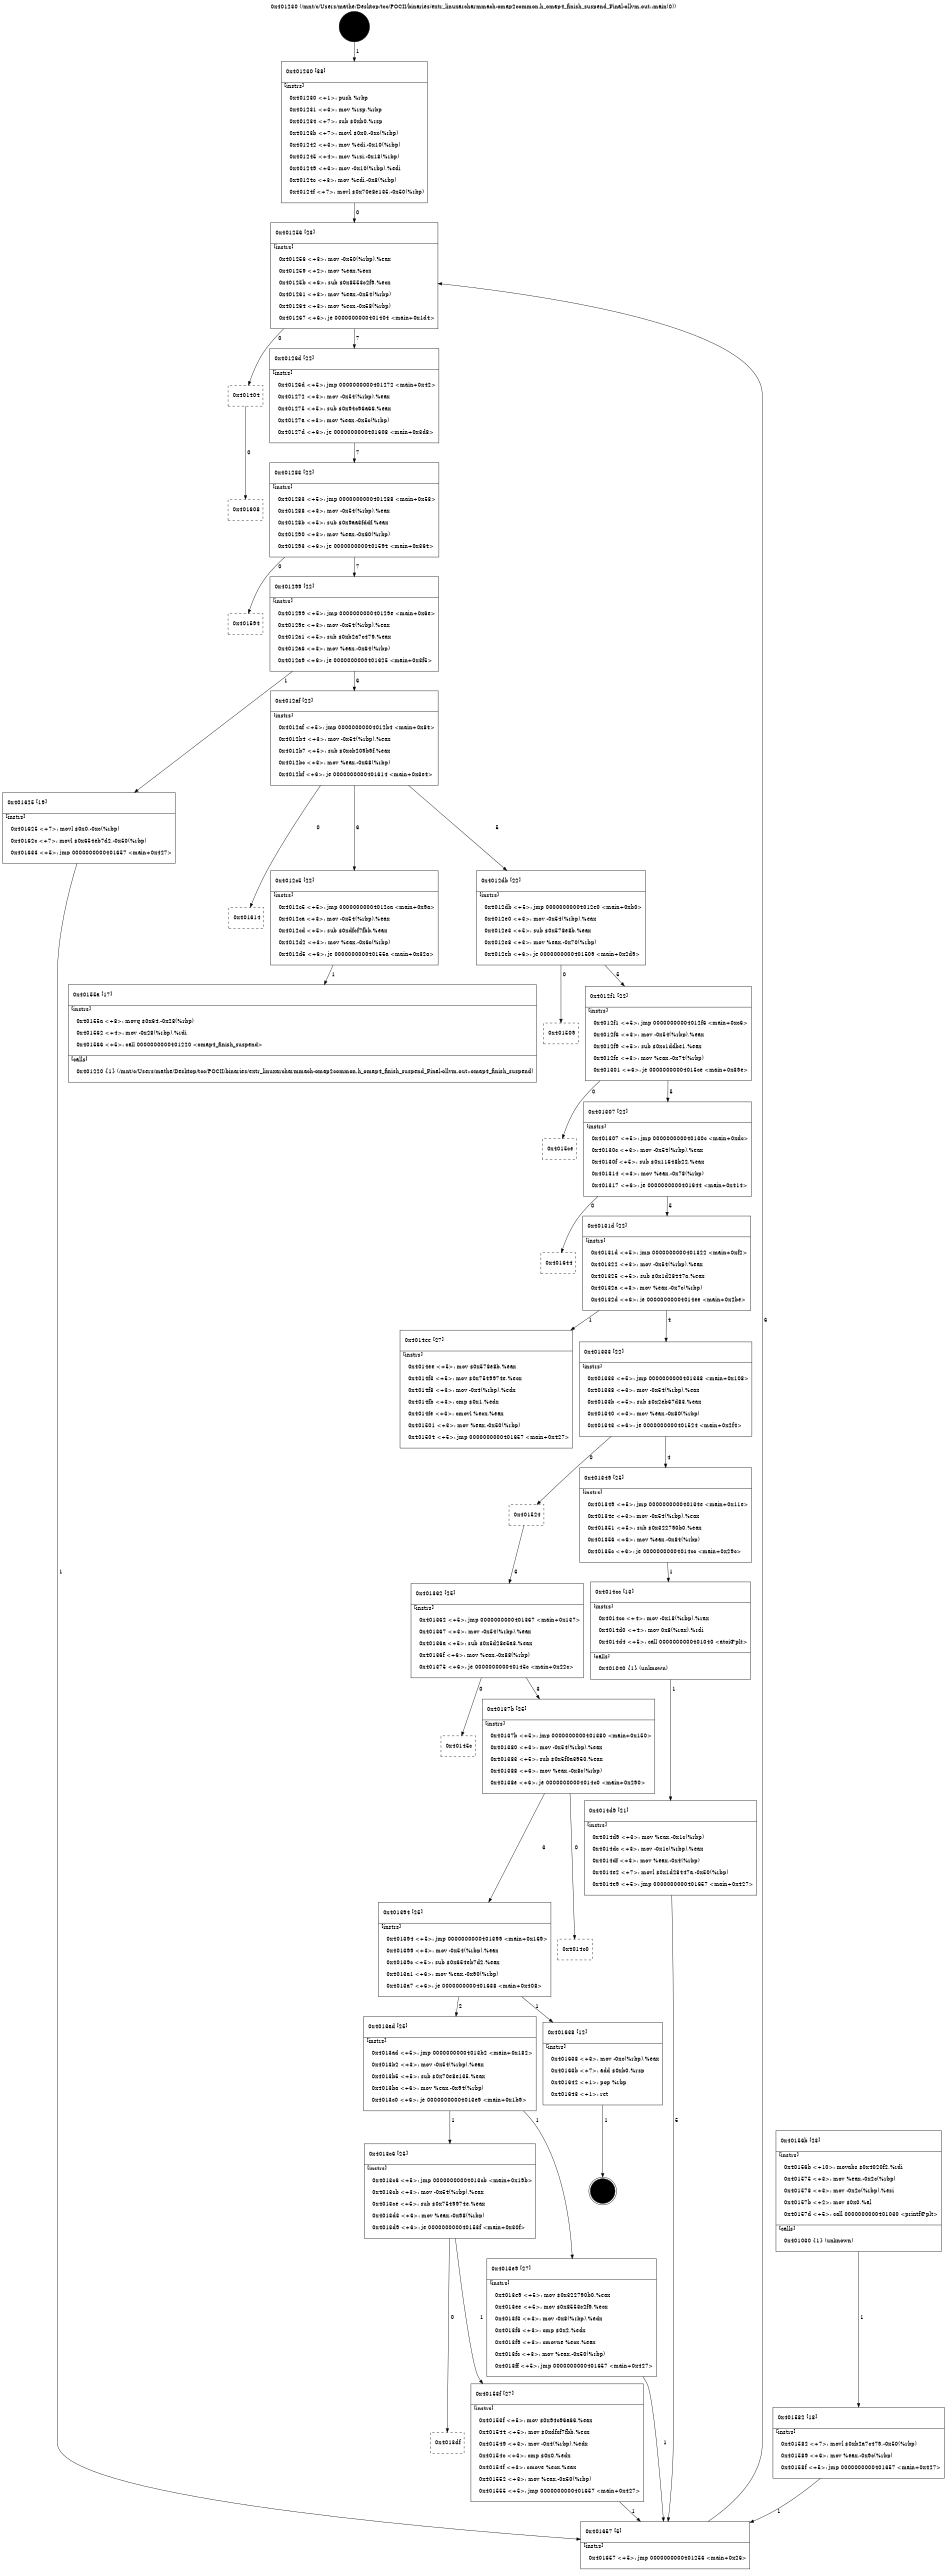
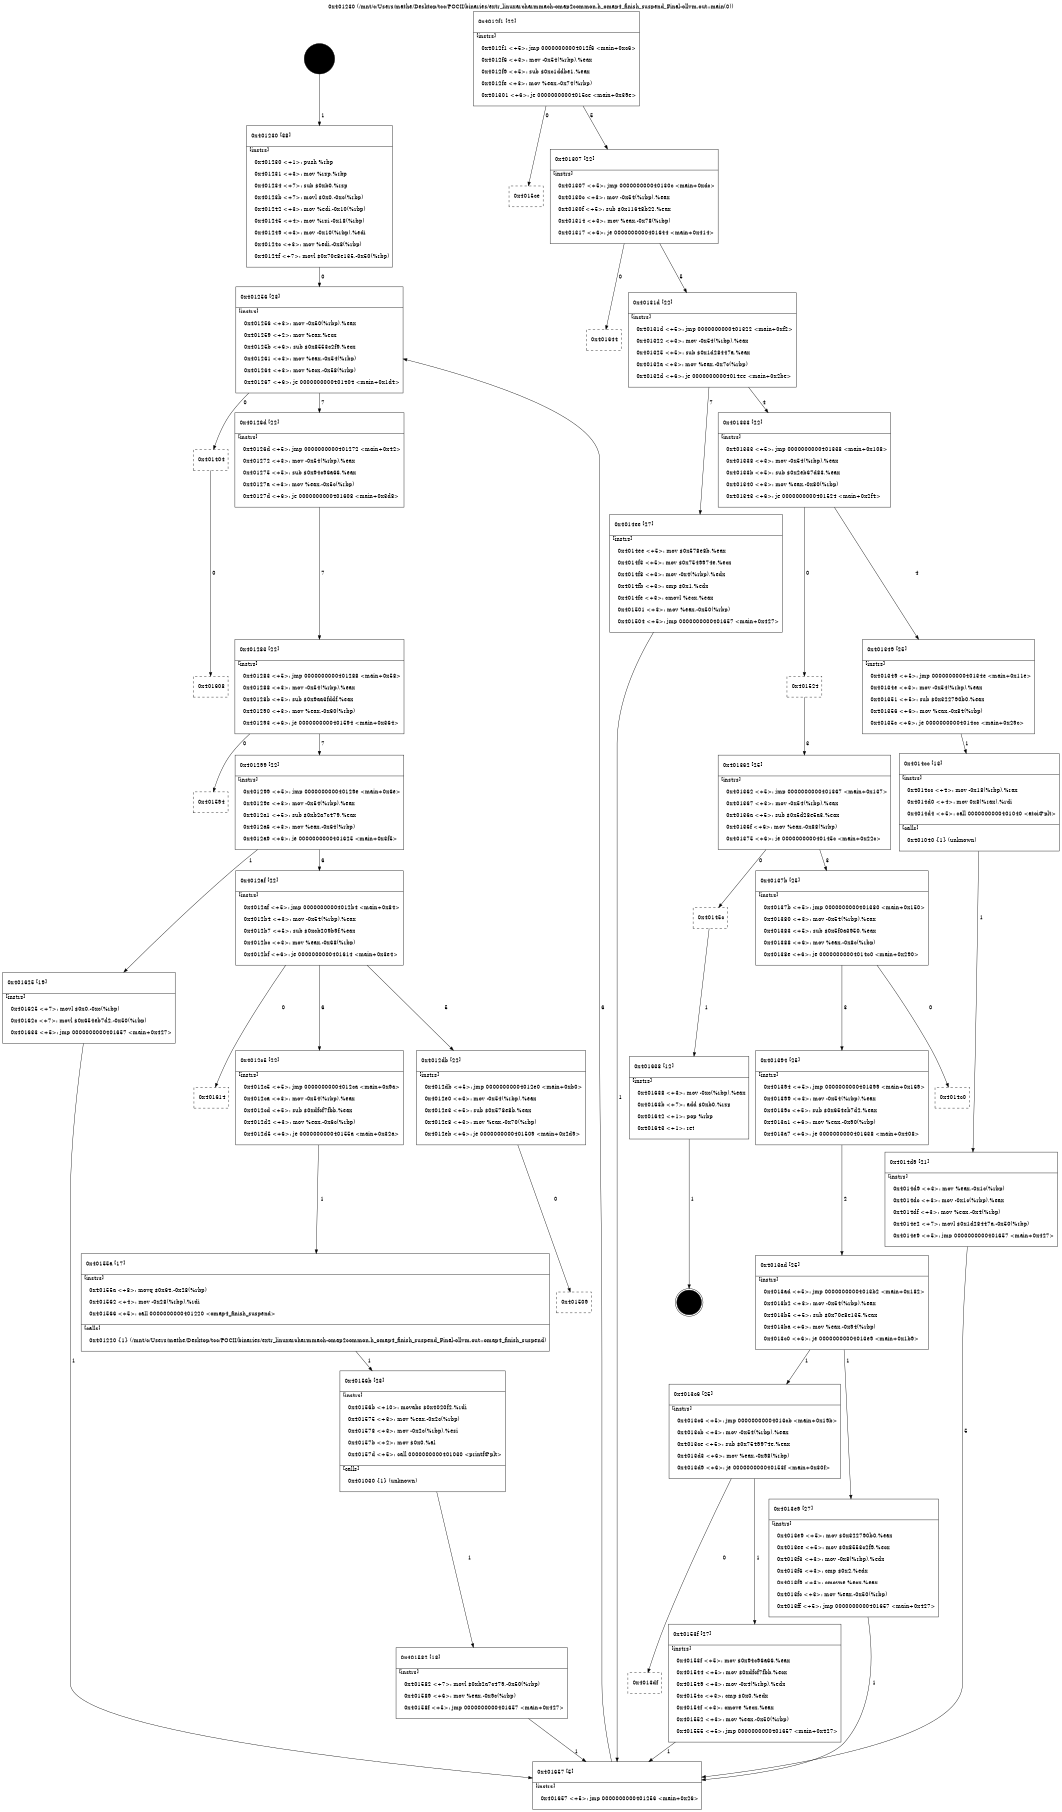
(613, 974) -> none
none -> (617, 1191)
(590, 1320) -> (710, 403)
none -> (363, 1360)
(536, 2008) -> (702, 990)
